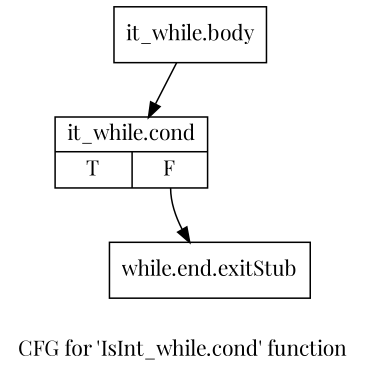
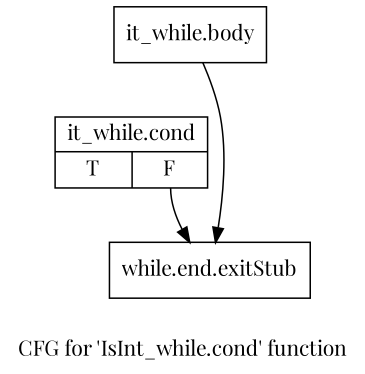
(166, 83) -> (223, 144)
